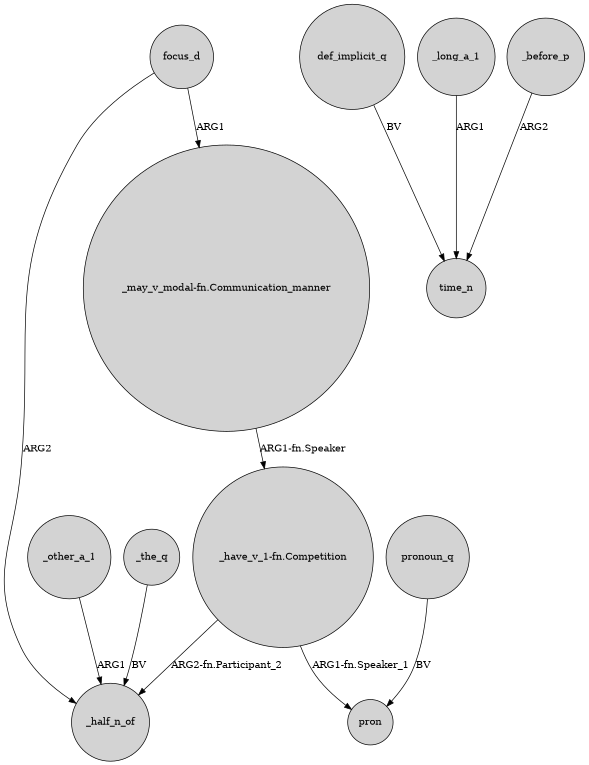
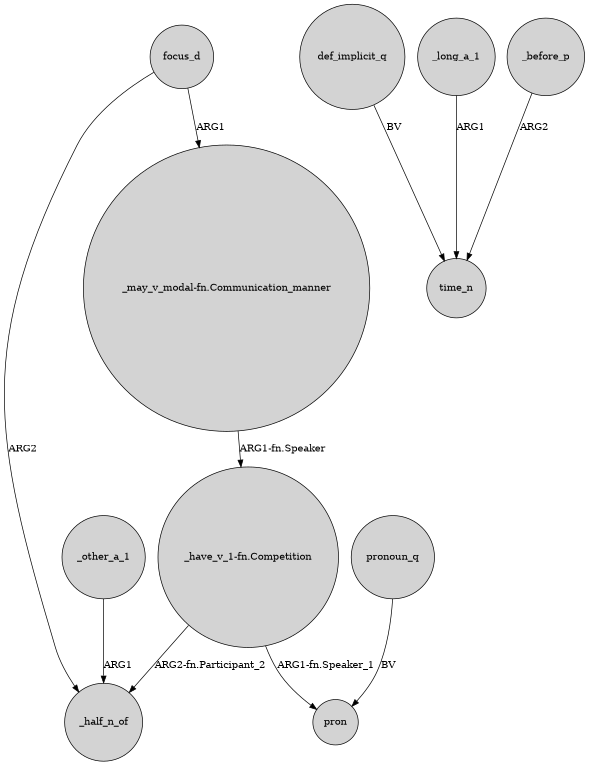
(152, 557) -> none
